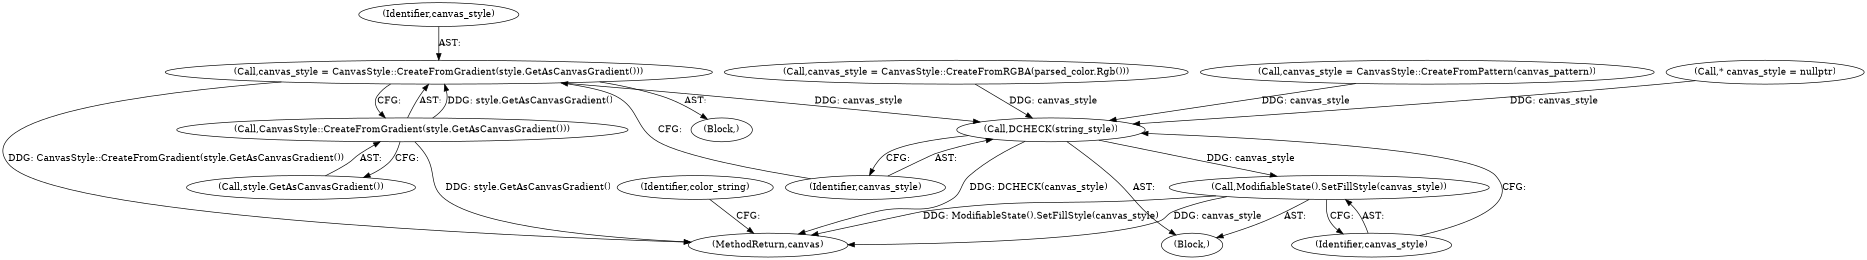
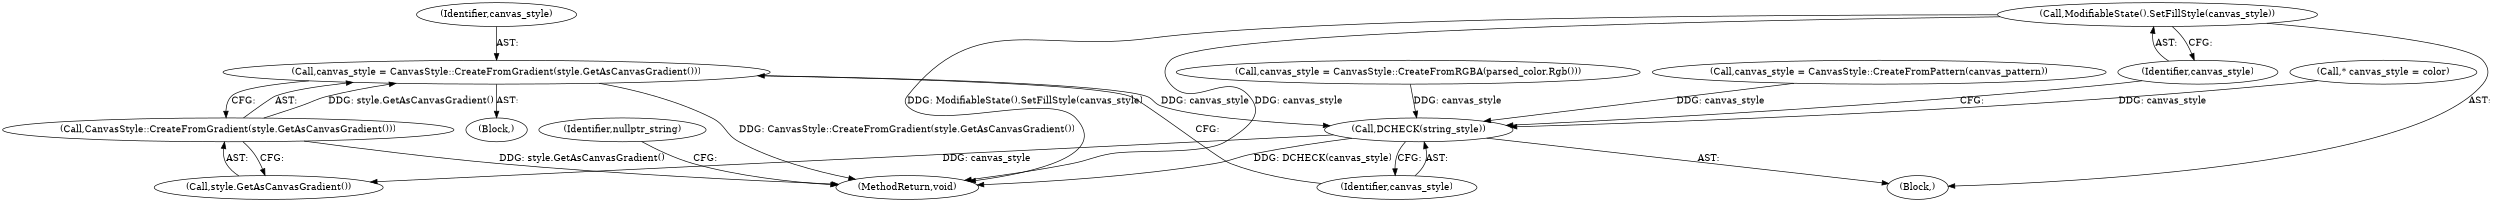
(1765, 72) -> (2383, 72)
(1184, 158) -> (855, 159)
(695, 187) -> (622, 130)
(768, 245) -> (907, 187)
